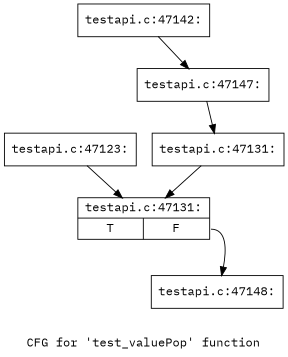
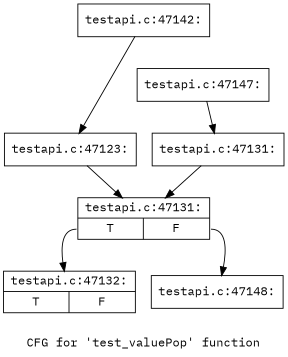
(170, 49) -> (109, 81)
none -> (69, 292)
